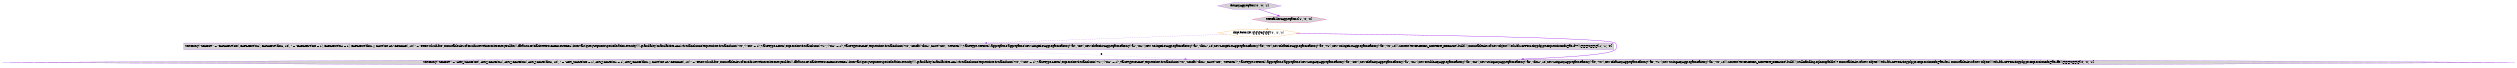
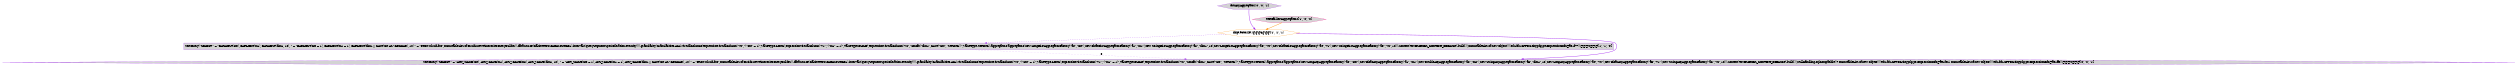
(1268, 12) -> (1250, 19)
(1275, 26) -> (1275, 26)
